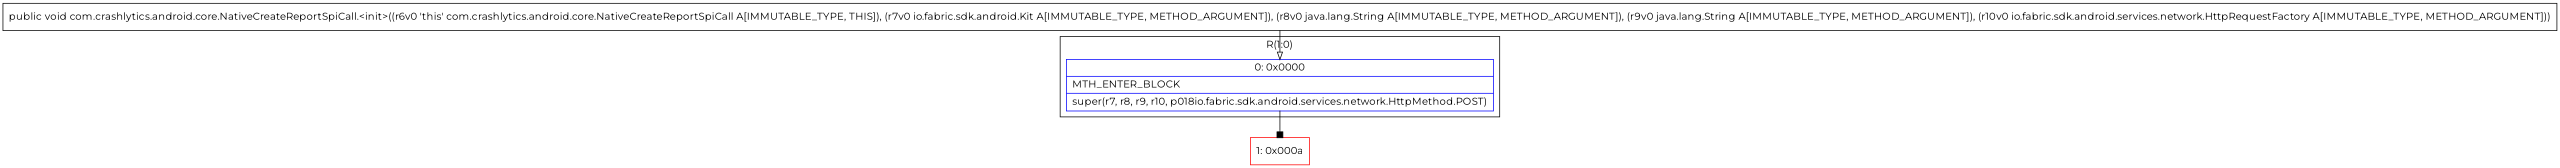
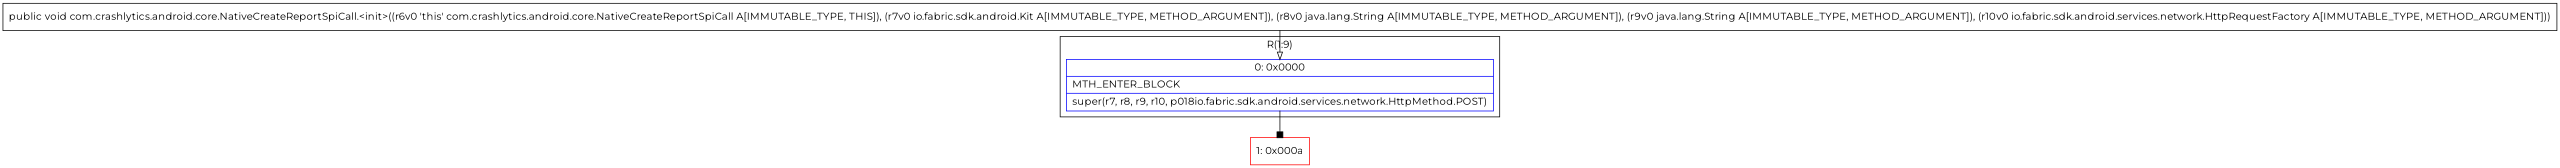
(1280, 45) -> (1280, 45)
